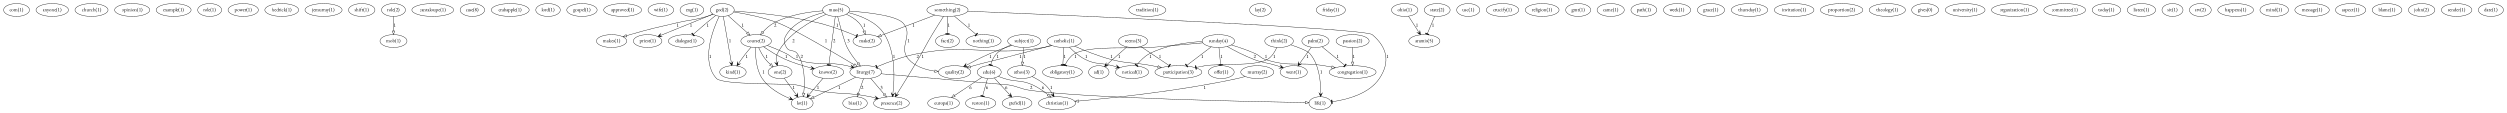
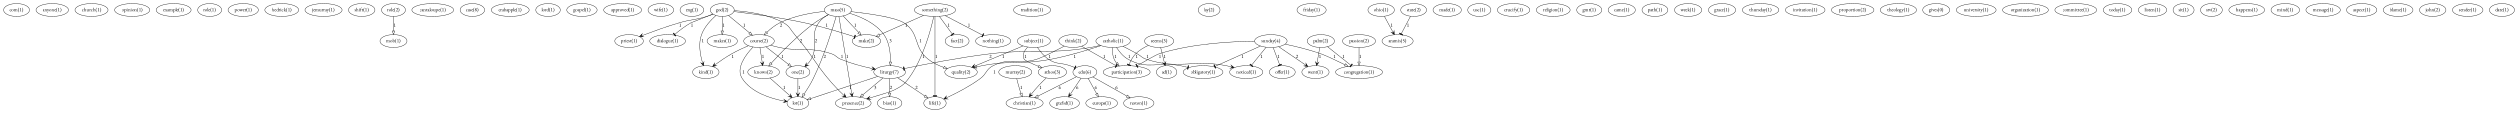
none -> (1447, 10)
(794, 30) -> none
(832, 40) -> (799, 35)
(985, 87) -> (1110, 87)
